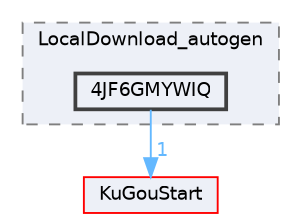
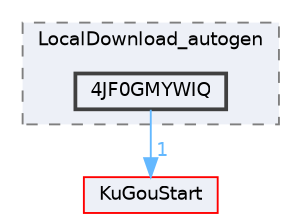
(151, 91) -> (151, 91)
